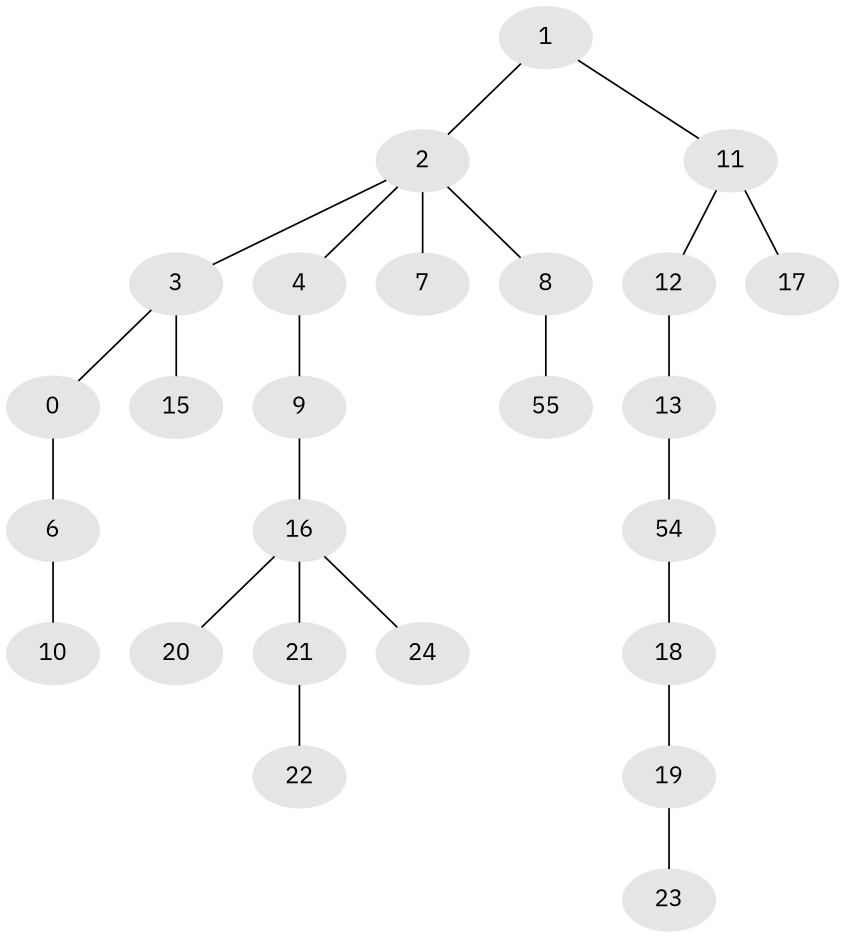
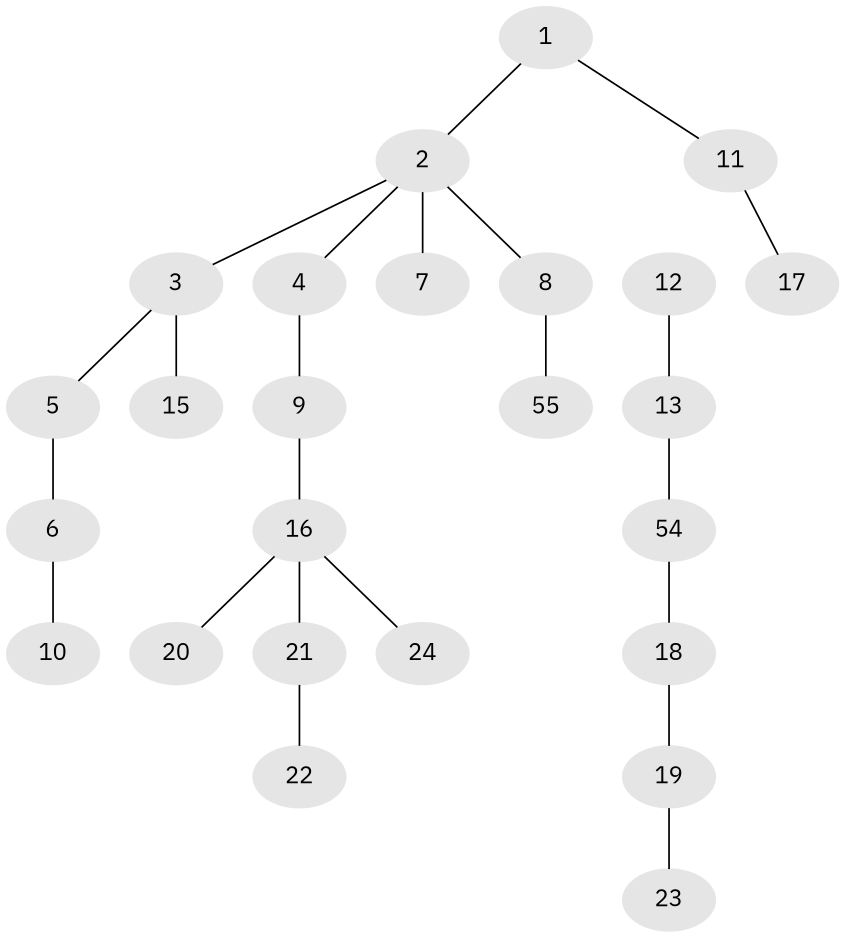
(700, 223) -> none
(53, 407) -> (53, 407)
